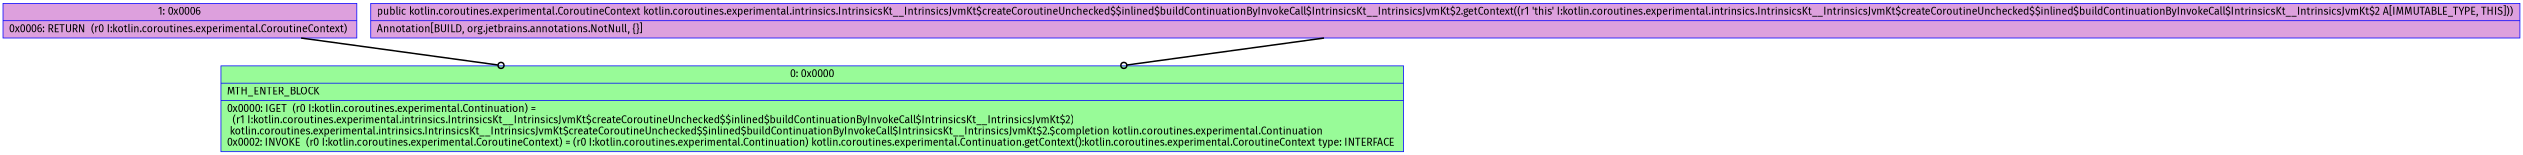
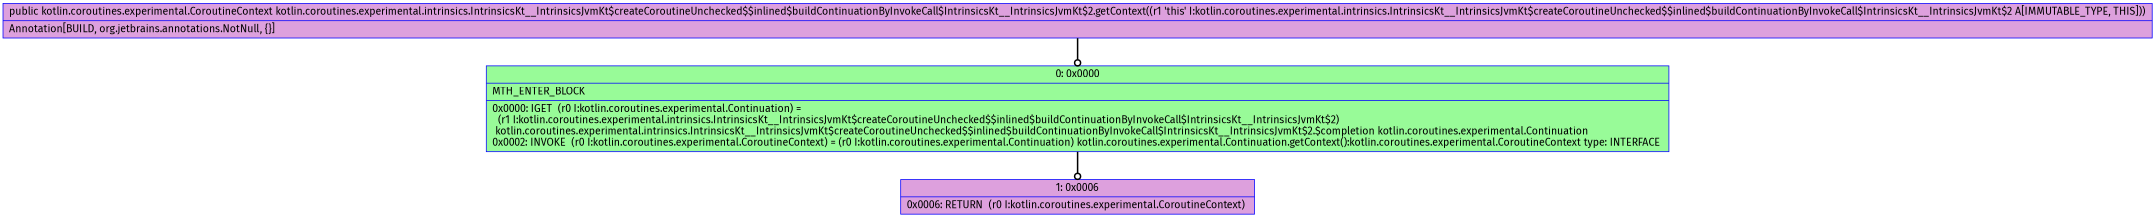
(399, 52) -> (1078, 163)
